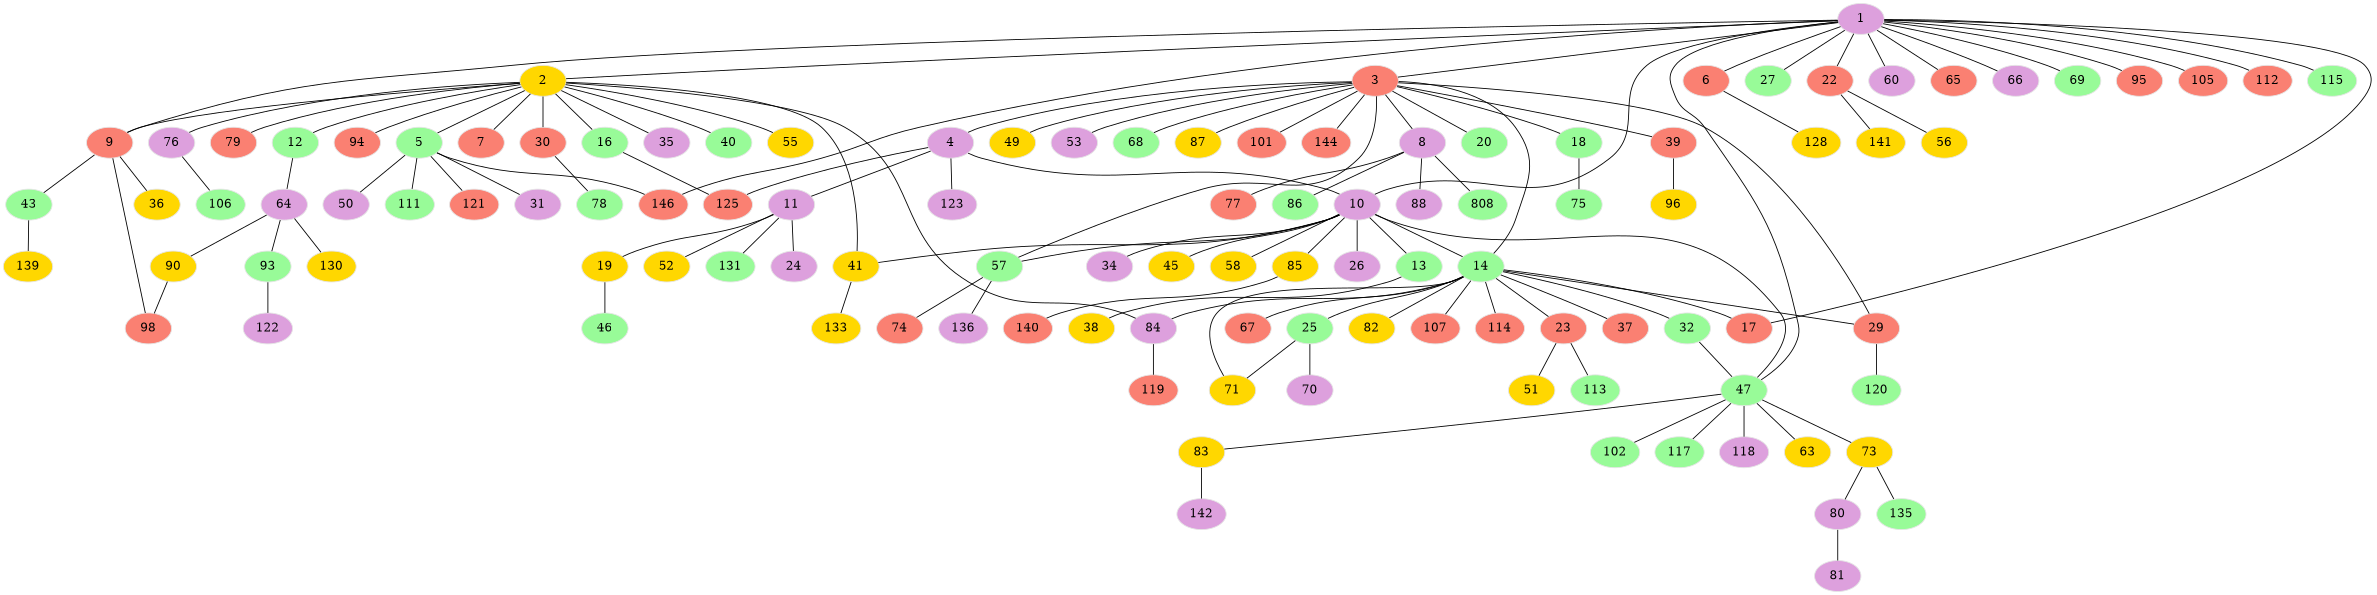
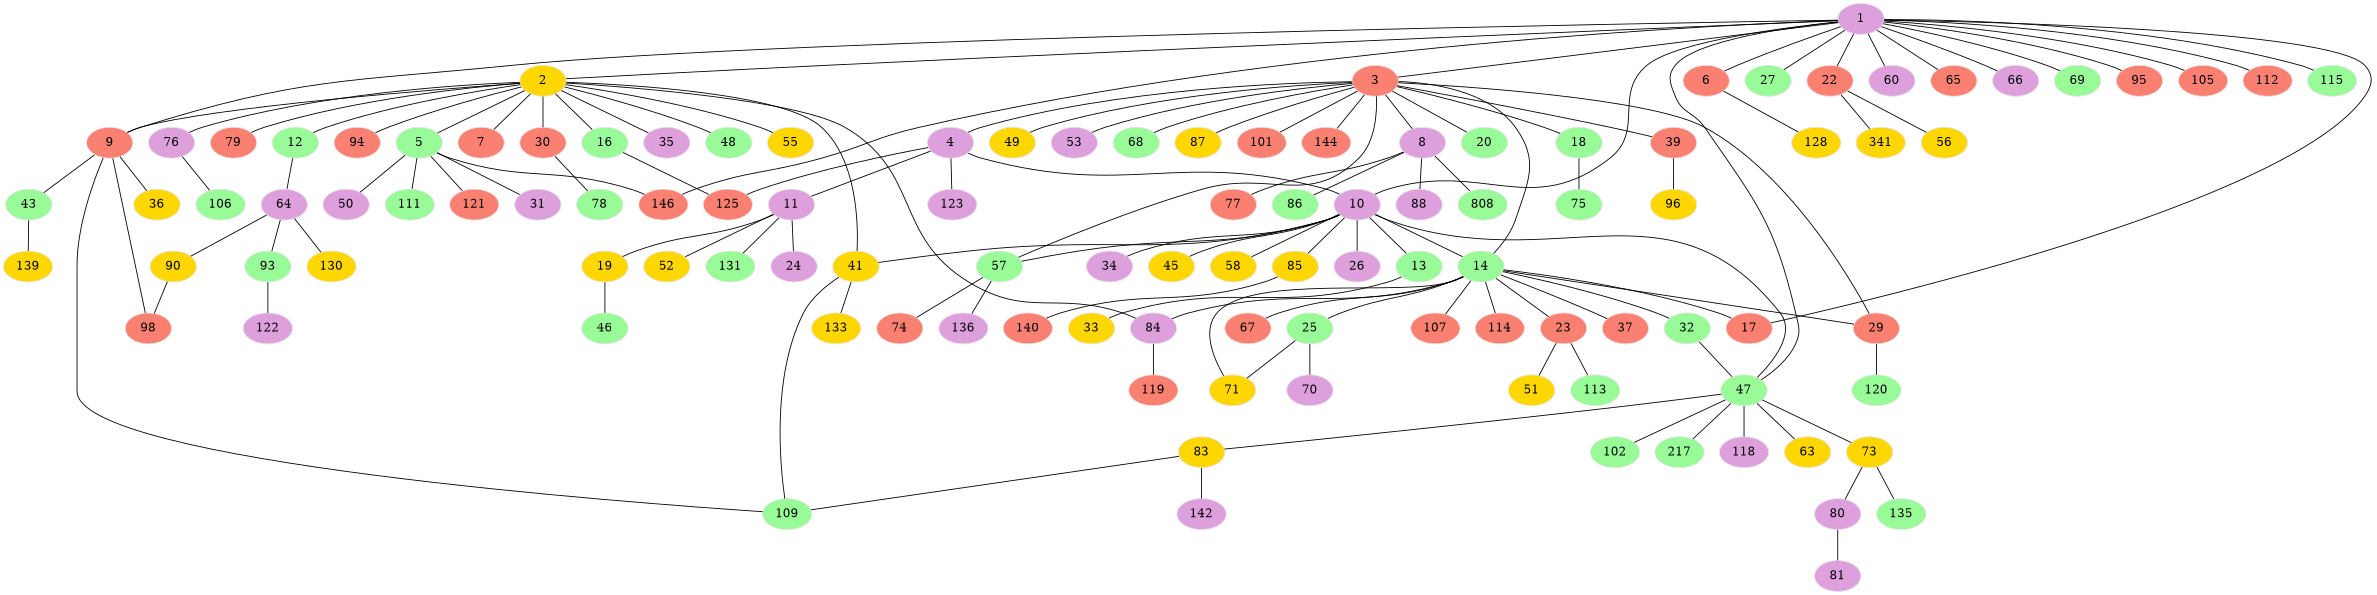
(729, 143) -> (729, 143)
(1881, 143) -> (1881, 143)
(1092, 328) -> (1092, 328)
(1372, 328) -> none
(1680, 452) -> (1680, 452)
none -> (787, 514)
